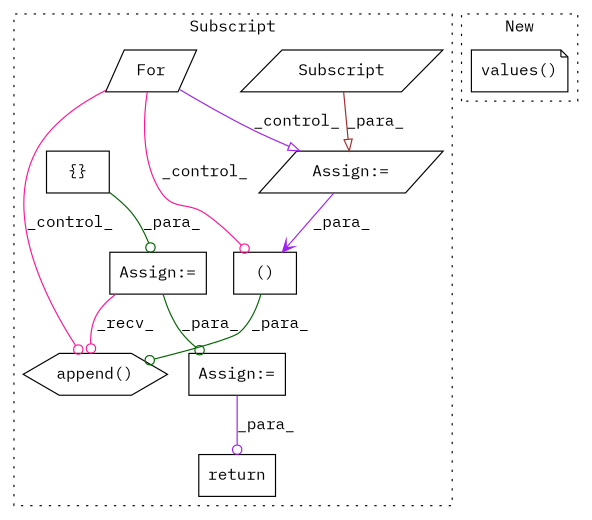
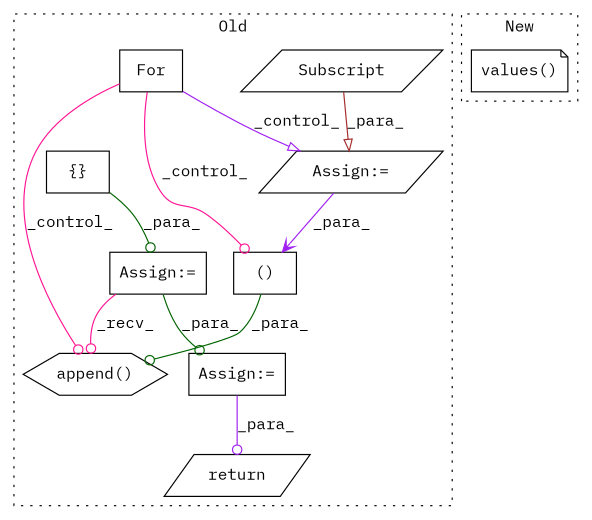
(233, 27) -> (233, 27)
(151, 71) -> (151, 71)
(237, 475) -> (237, 475)
